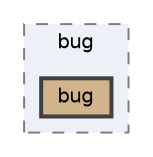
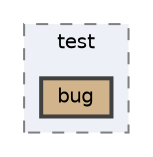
(76, 43) -> (76, 43)
